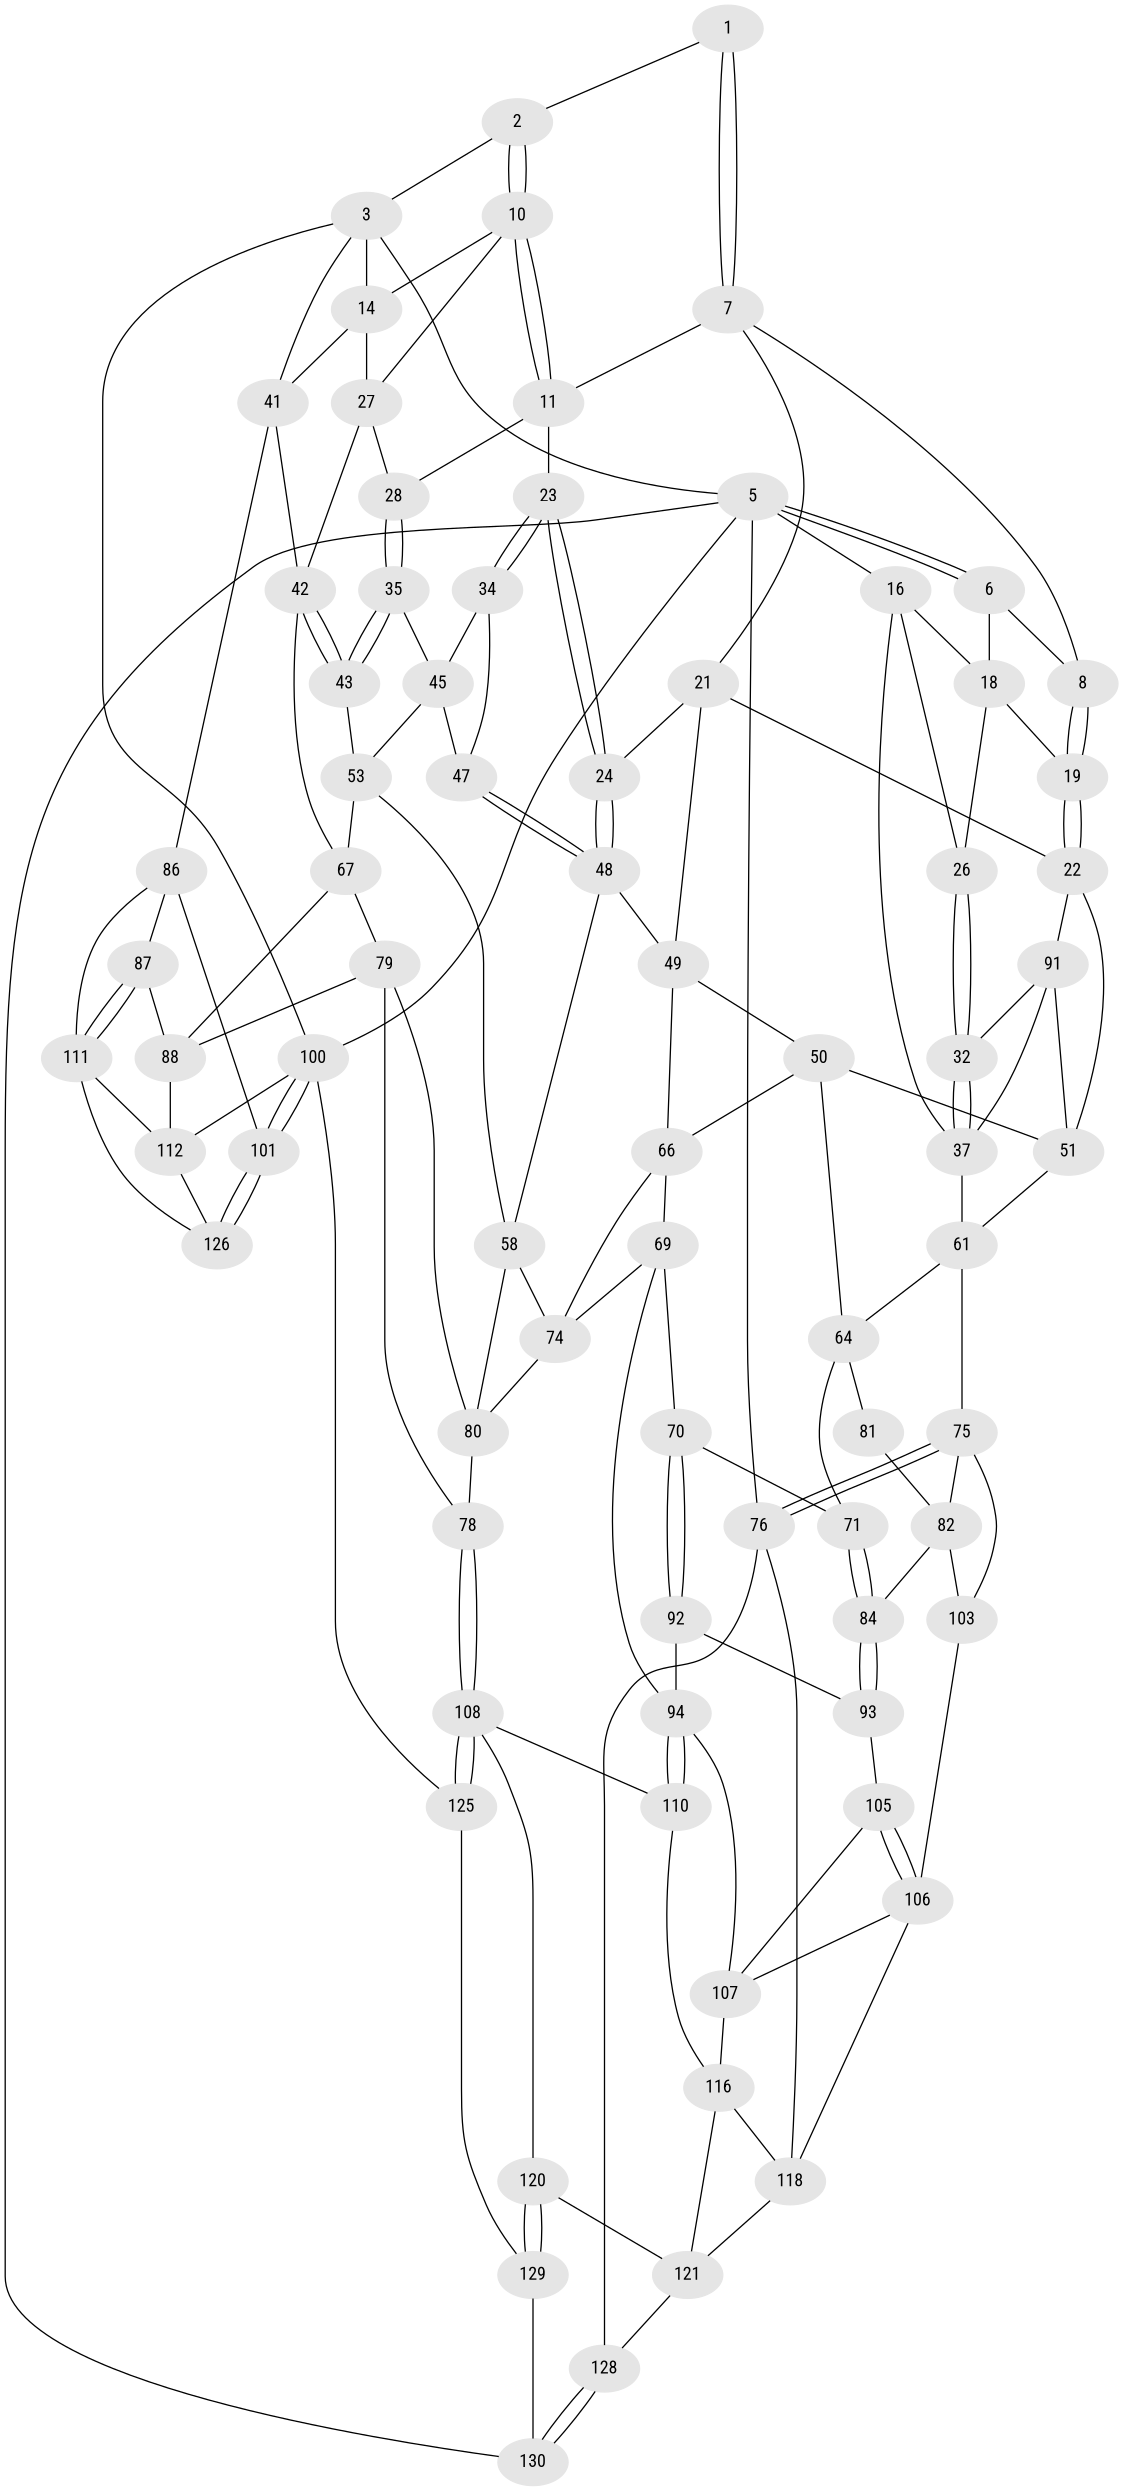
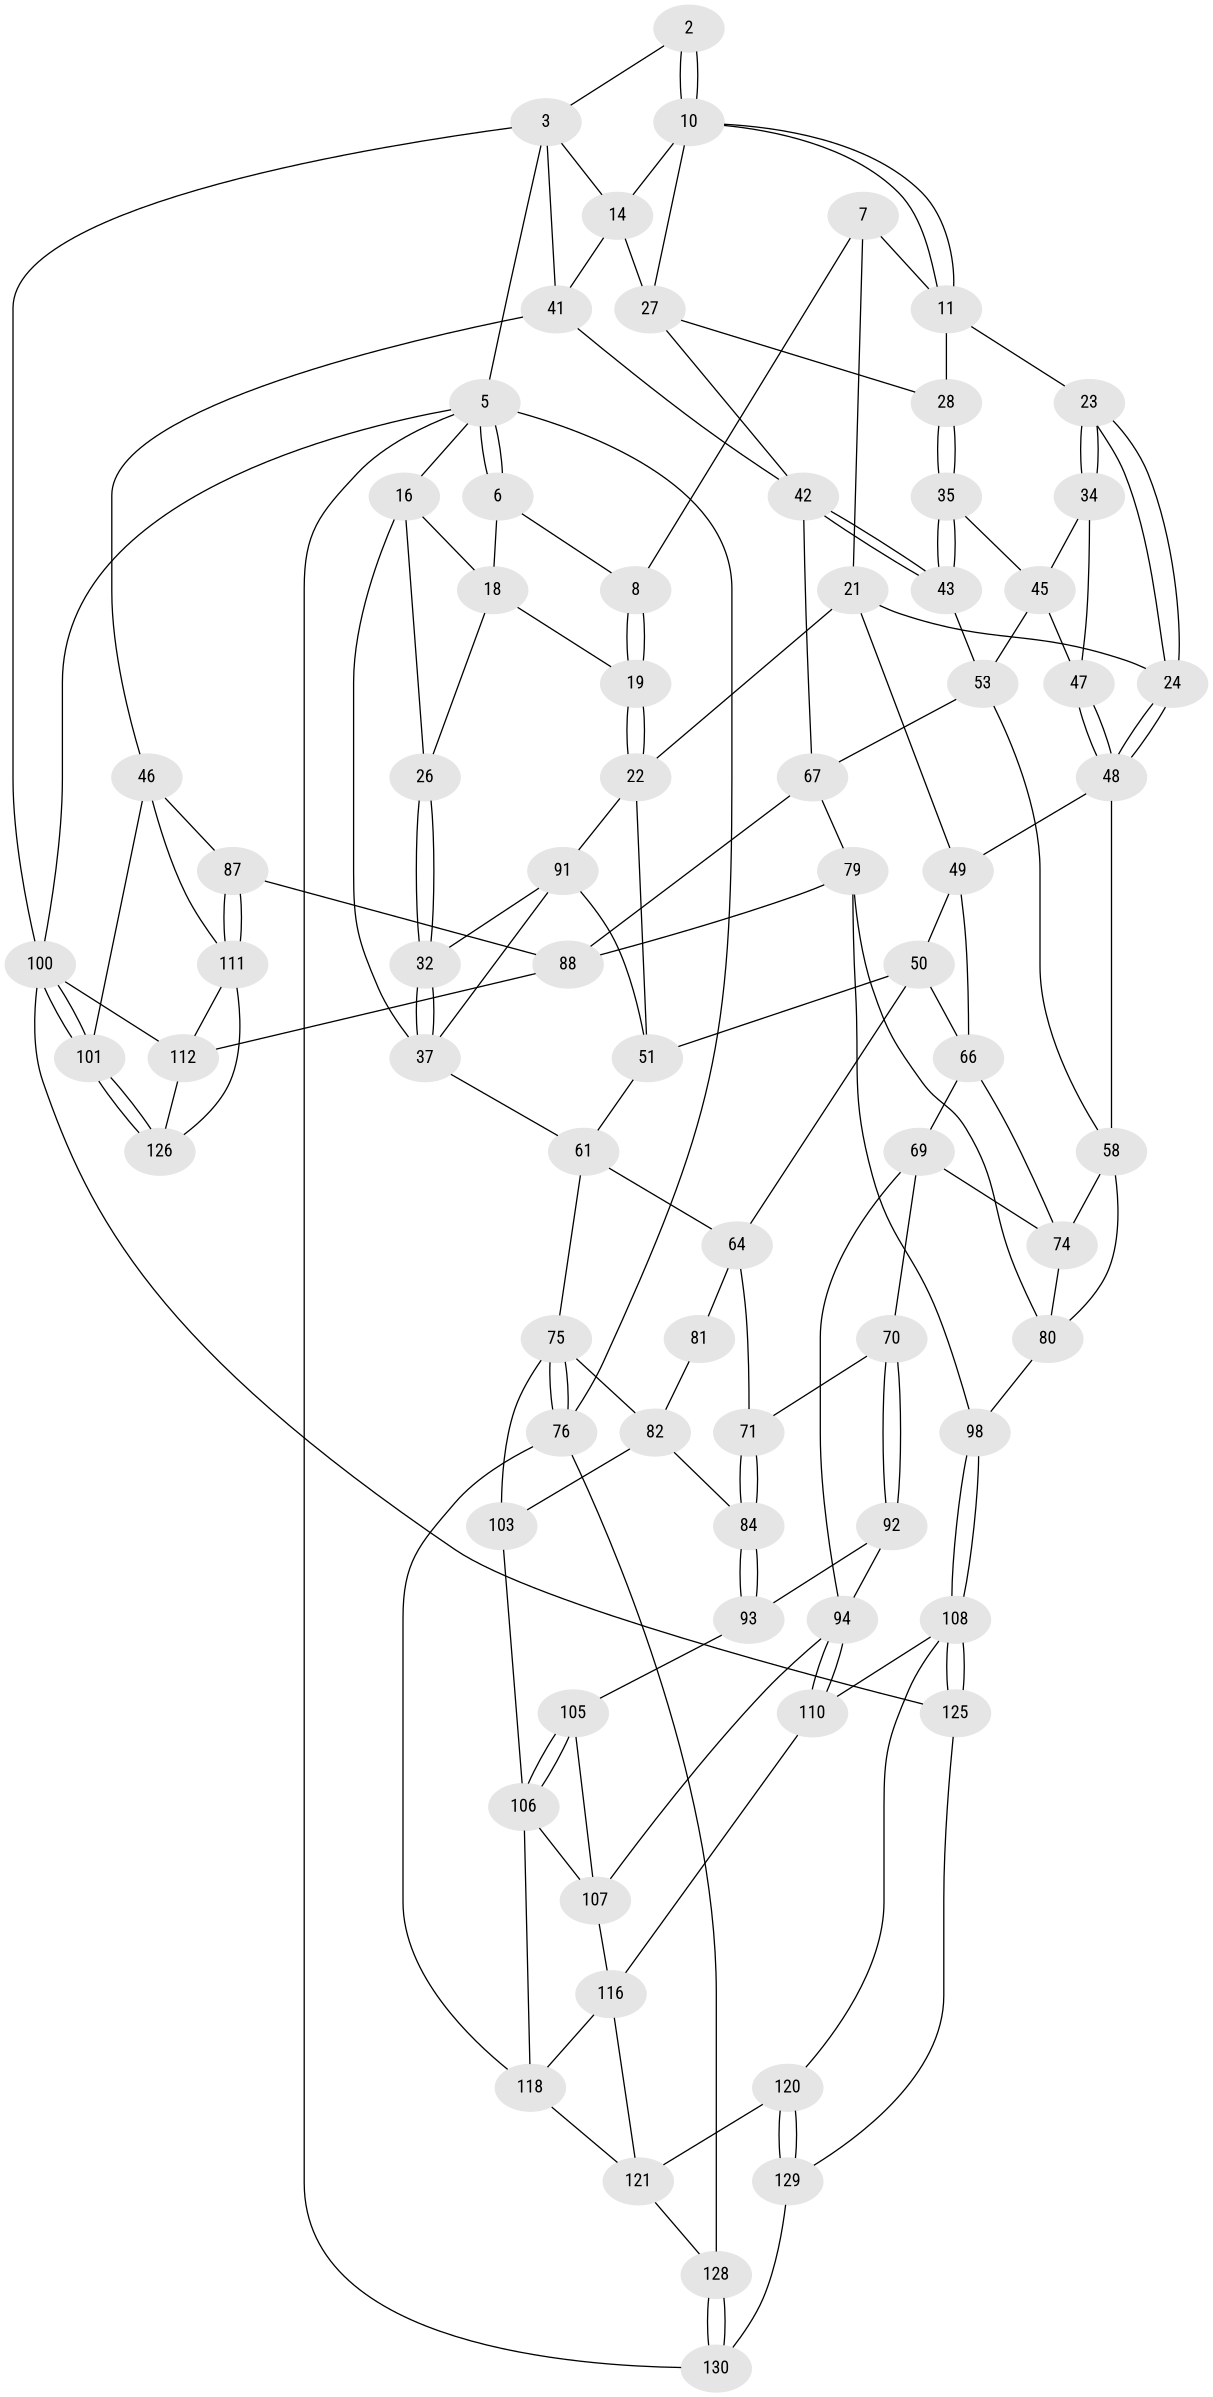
(728, 29) -> none
(172, 871) -> (147, 777)
(468, 1526) -> (975, 1433)
